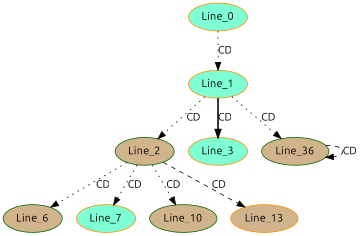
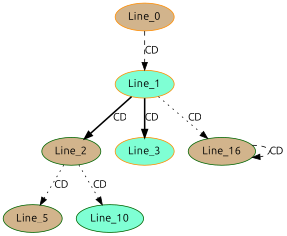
(218, 17) -> (145, 17)
(218, 47) -> (145, 47)
(184, 115) -> (111, 115)
(295, 151) -> (222, 151)
(33, 219) -> (33, 219)
(106, 219) -> none
(183, 219) -> (110, 219)
(264, 219) -> none
